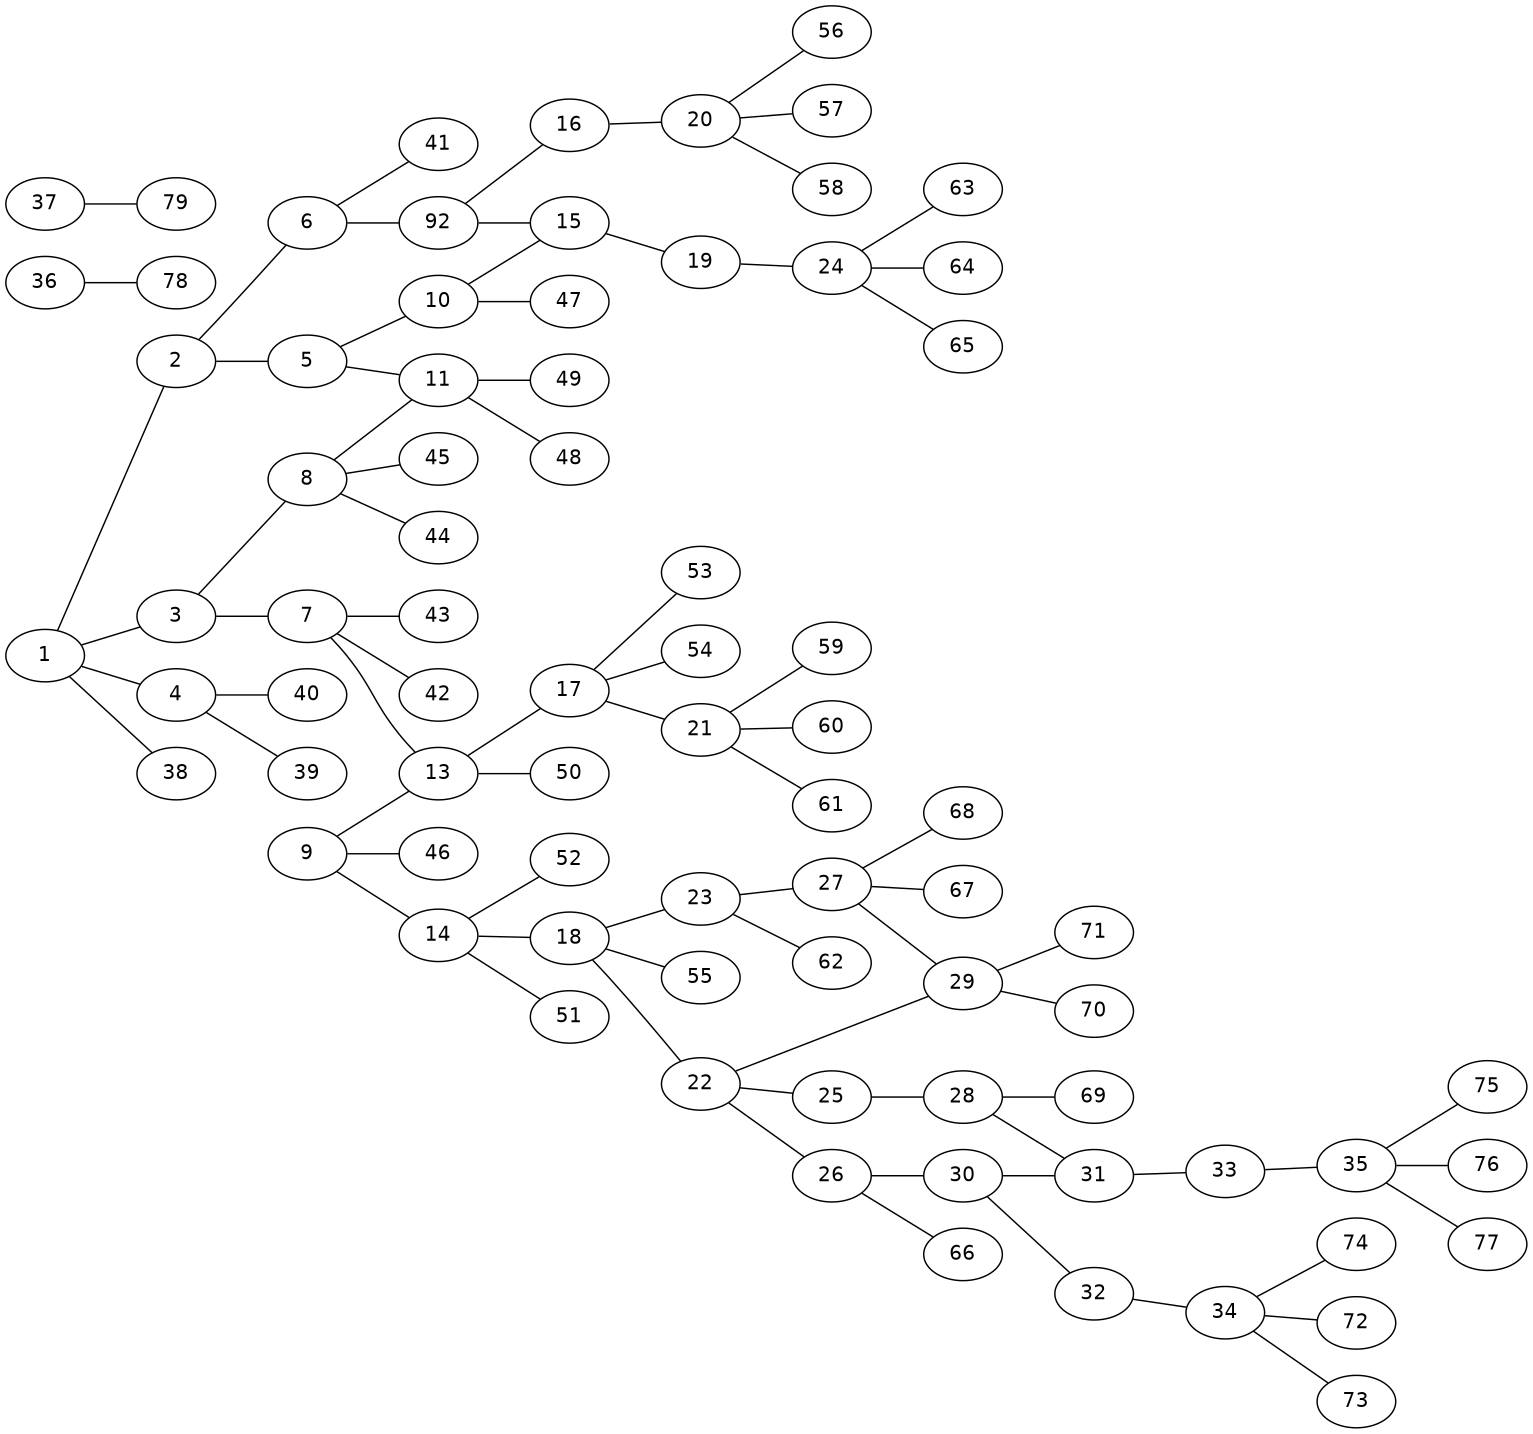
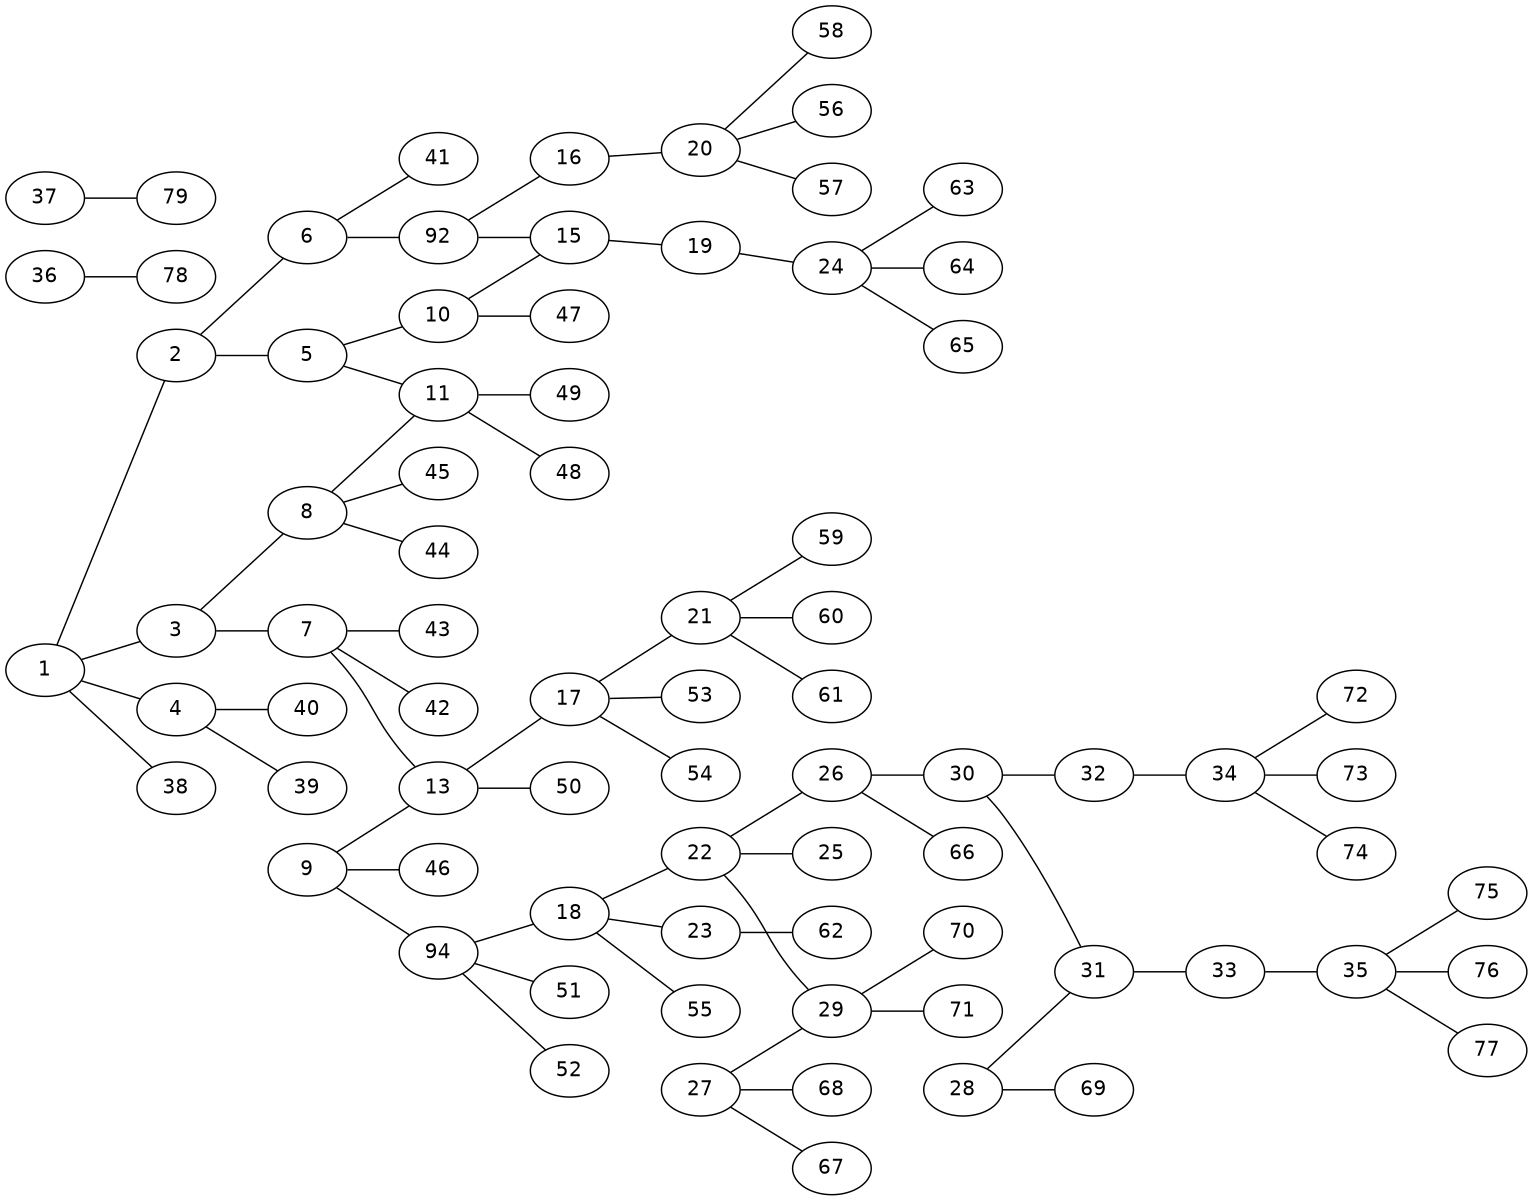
(766, 892) -> none
(439, 935) -> (439, 953)
(898, 1097) -> none
